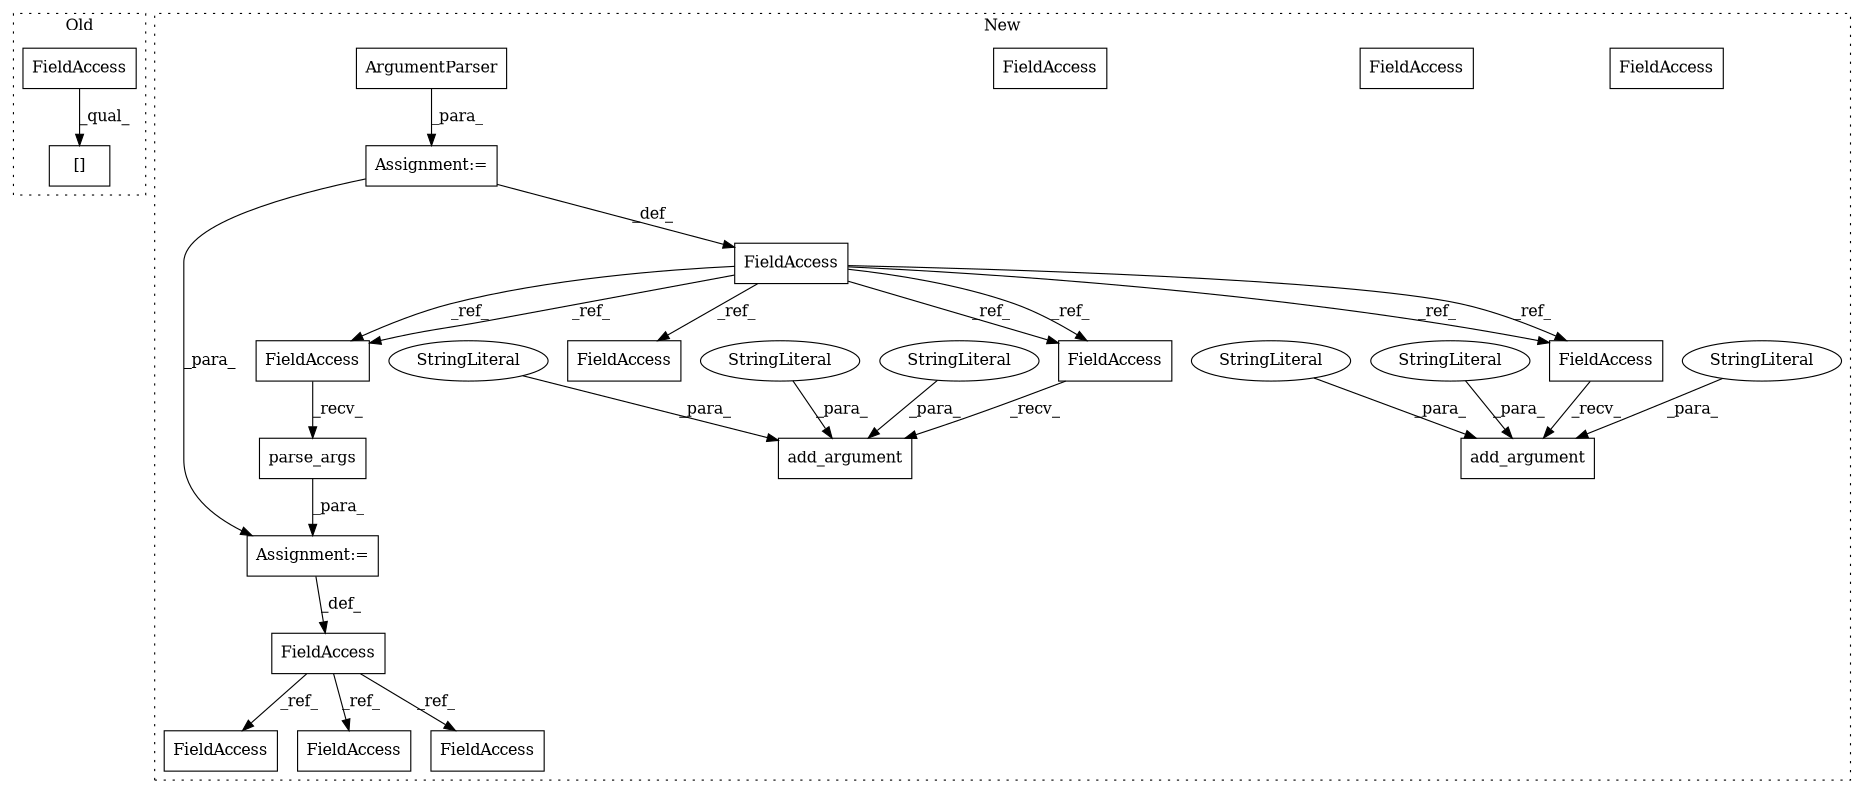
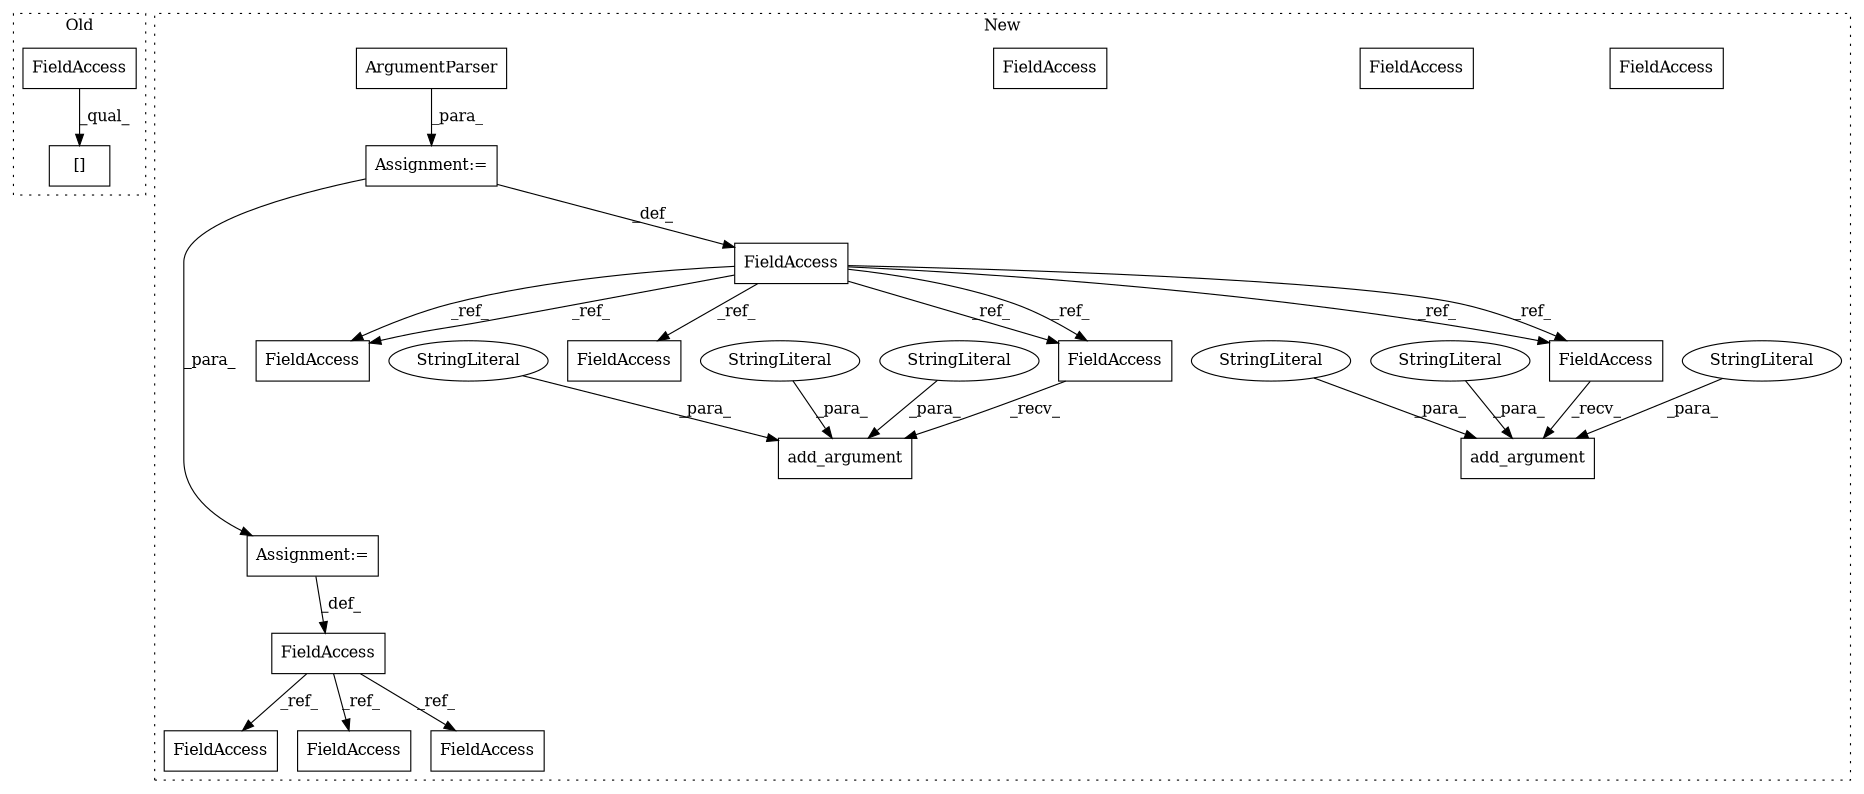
(313, 458) -> none
